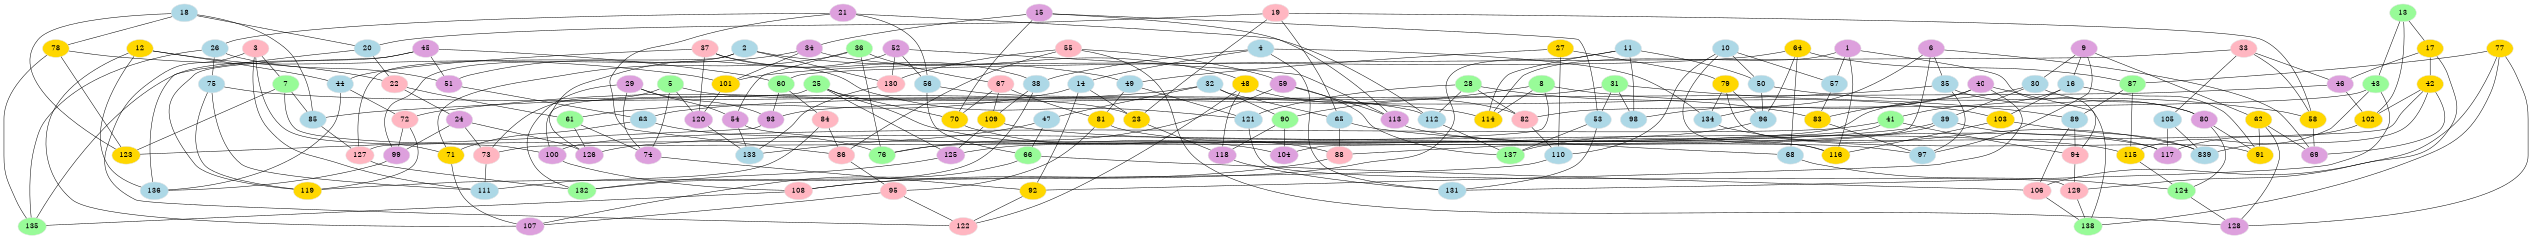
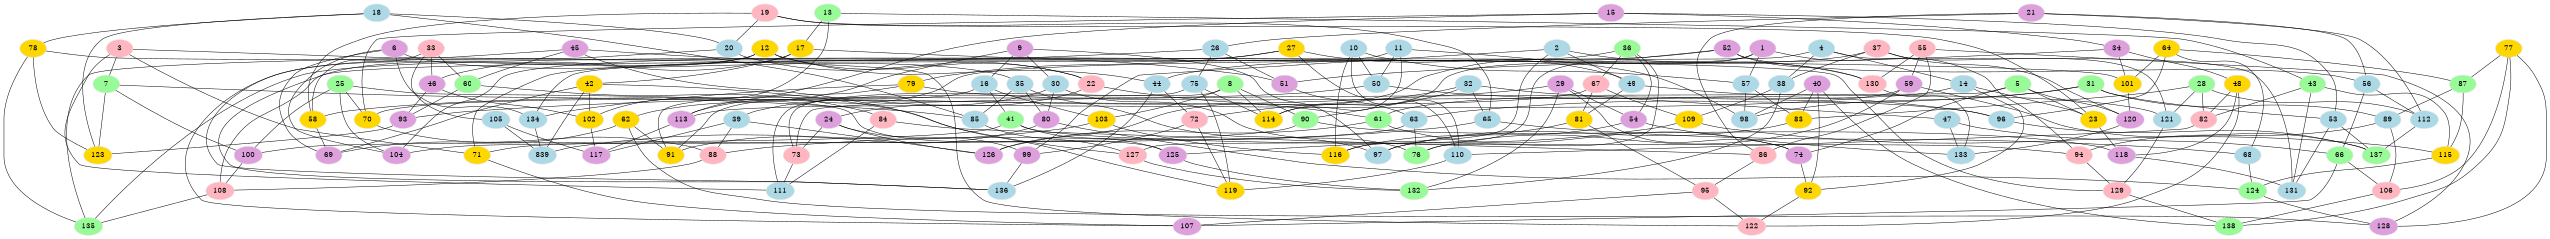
none -> (828, 58)
none -> (1745, 102)
